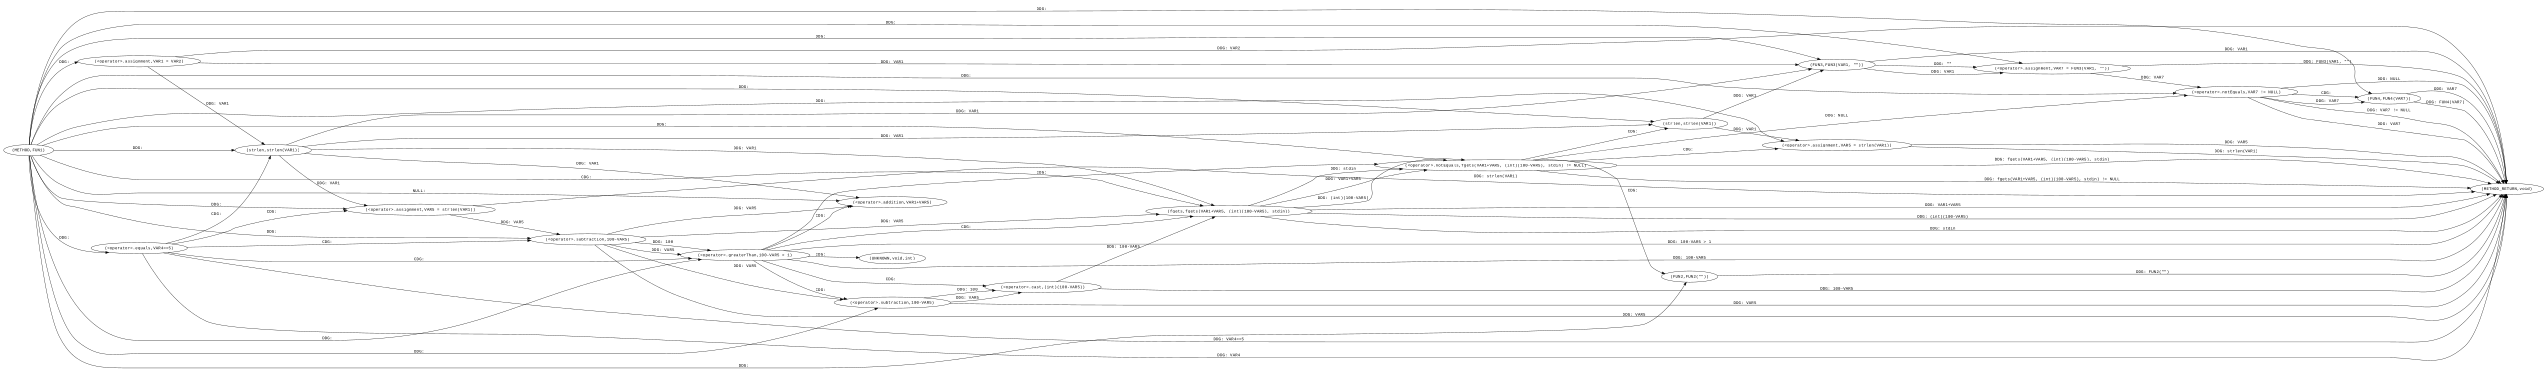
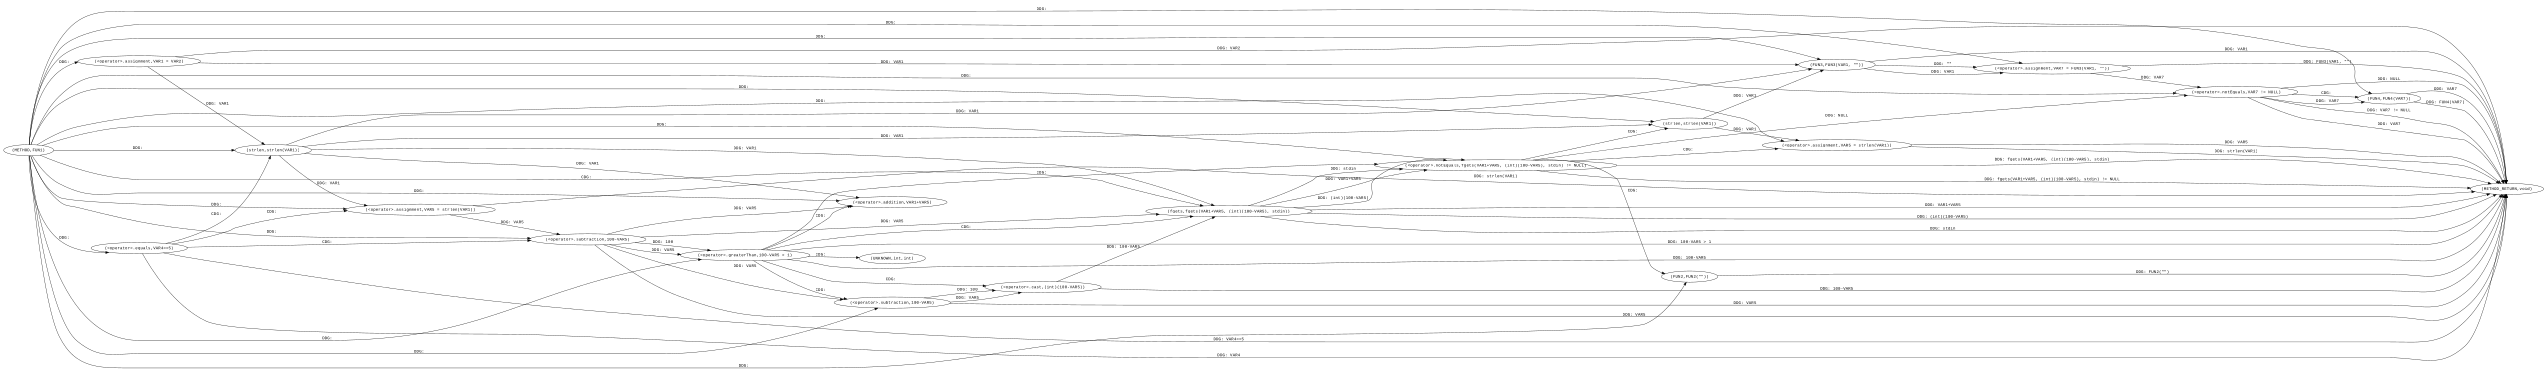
(421, 191) -> (421, 191)
(892, 258) -> (892, 258)
(428, 261) -> none
